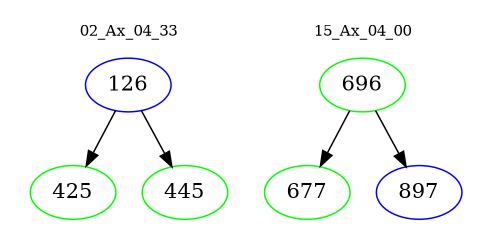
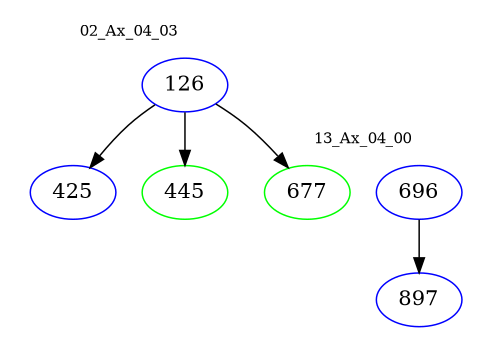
(129, 32) -> (129, 32)
(363, 32) -> (363, 139)
(362, 85) -> (419, 192)
(339, 132) -> (262, 140)
(73, 192) -> (73, 192)
